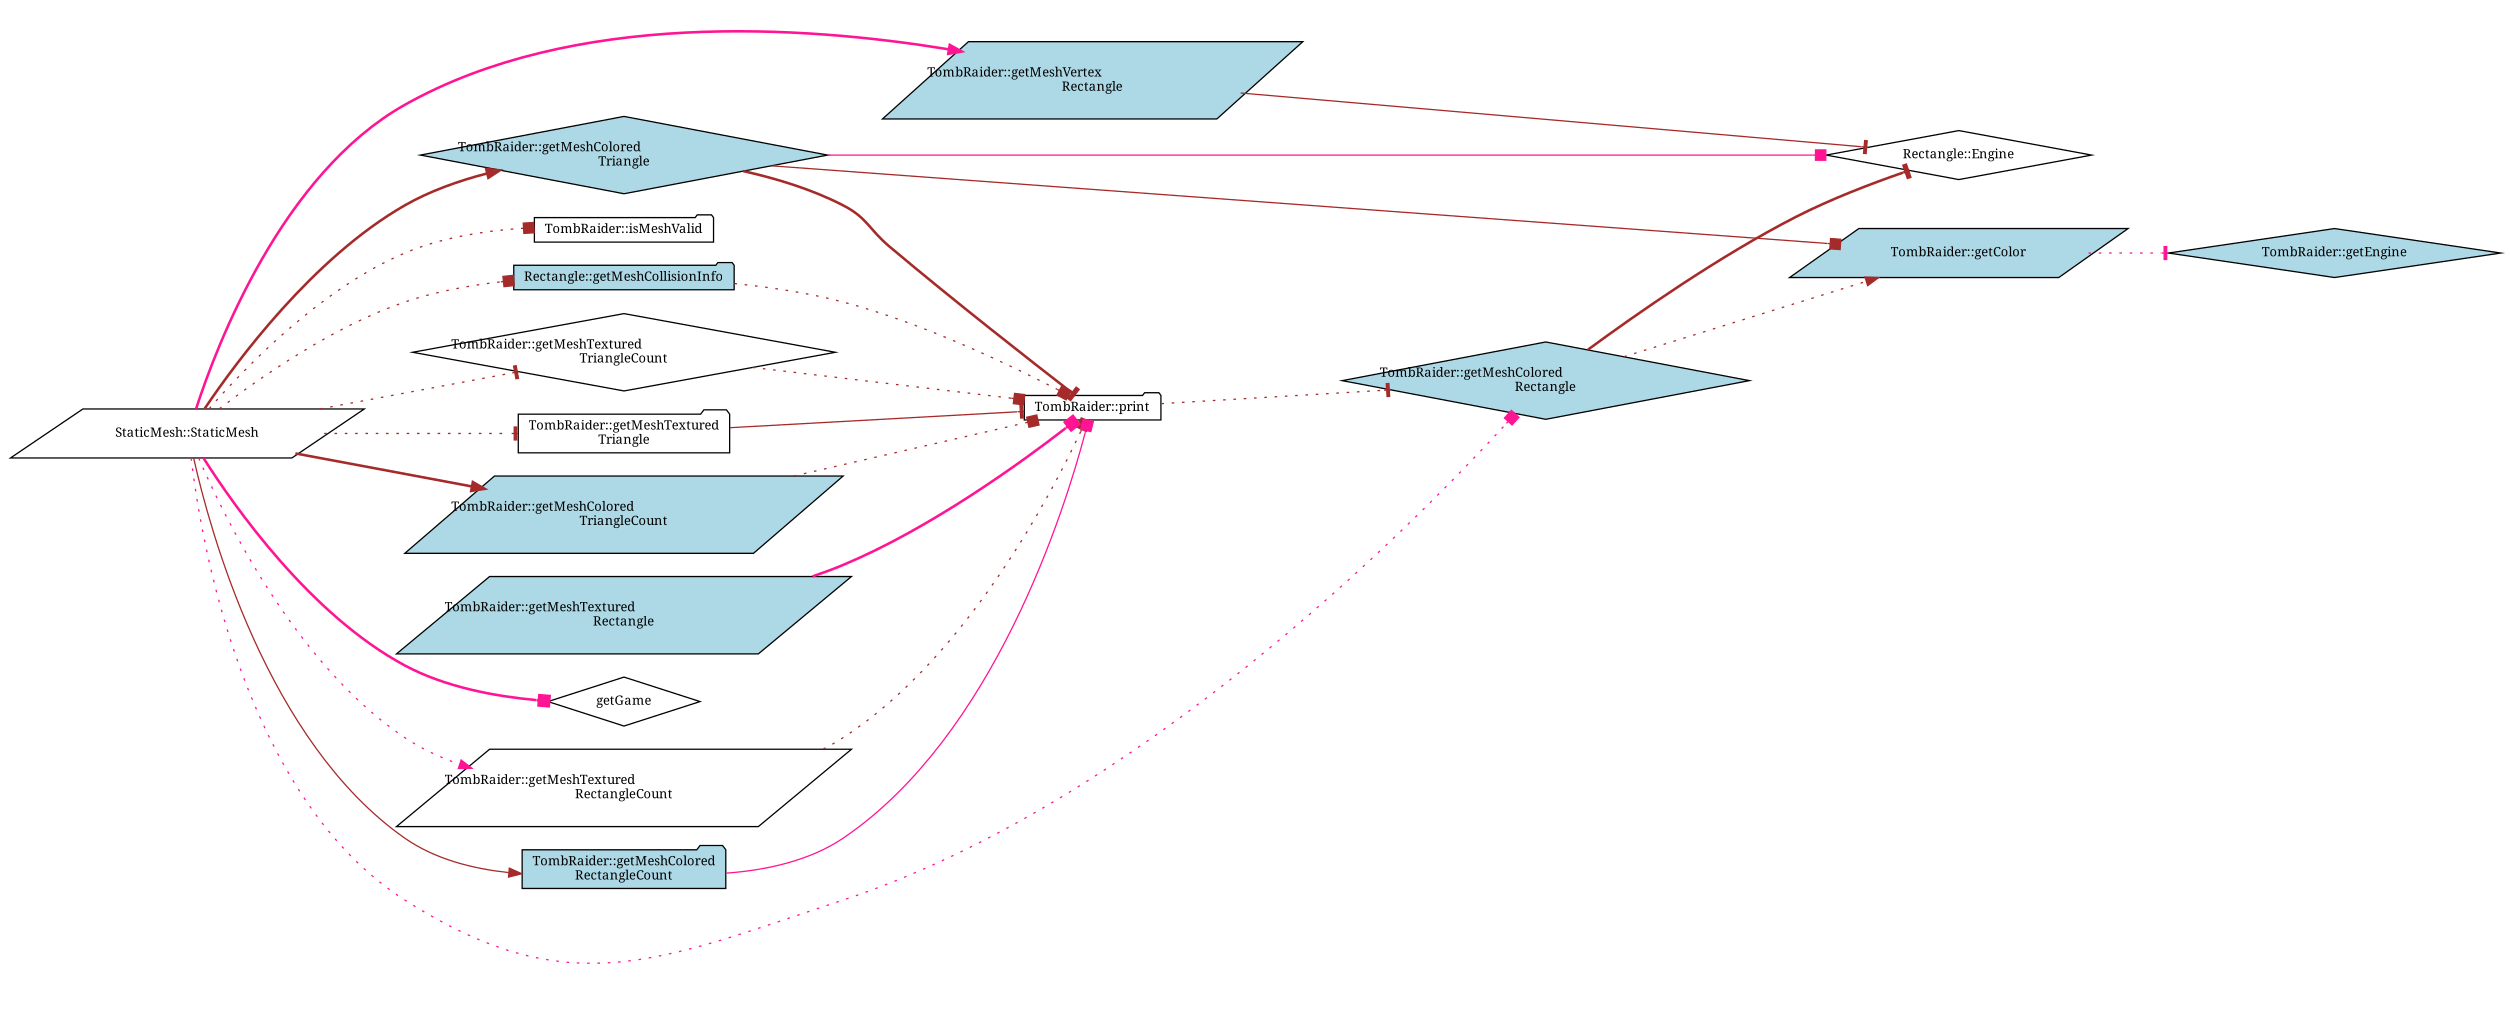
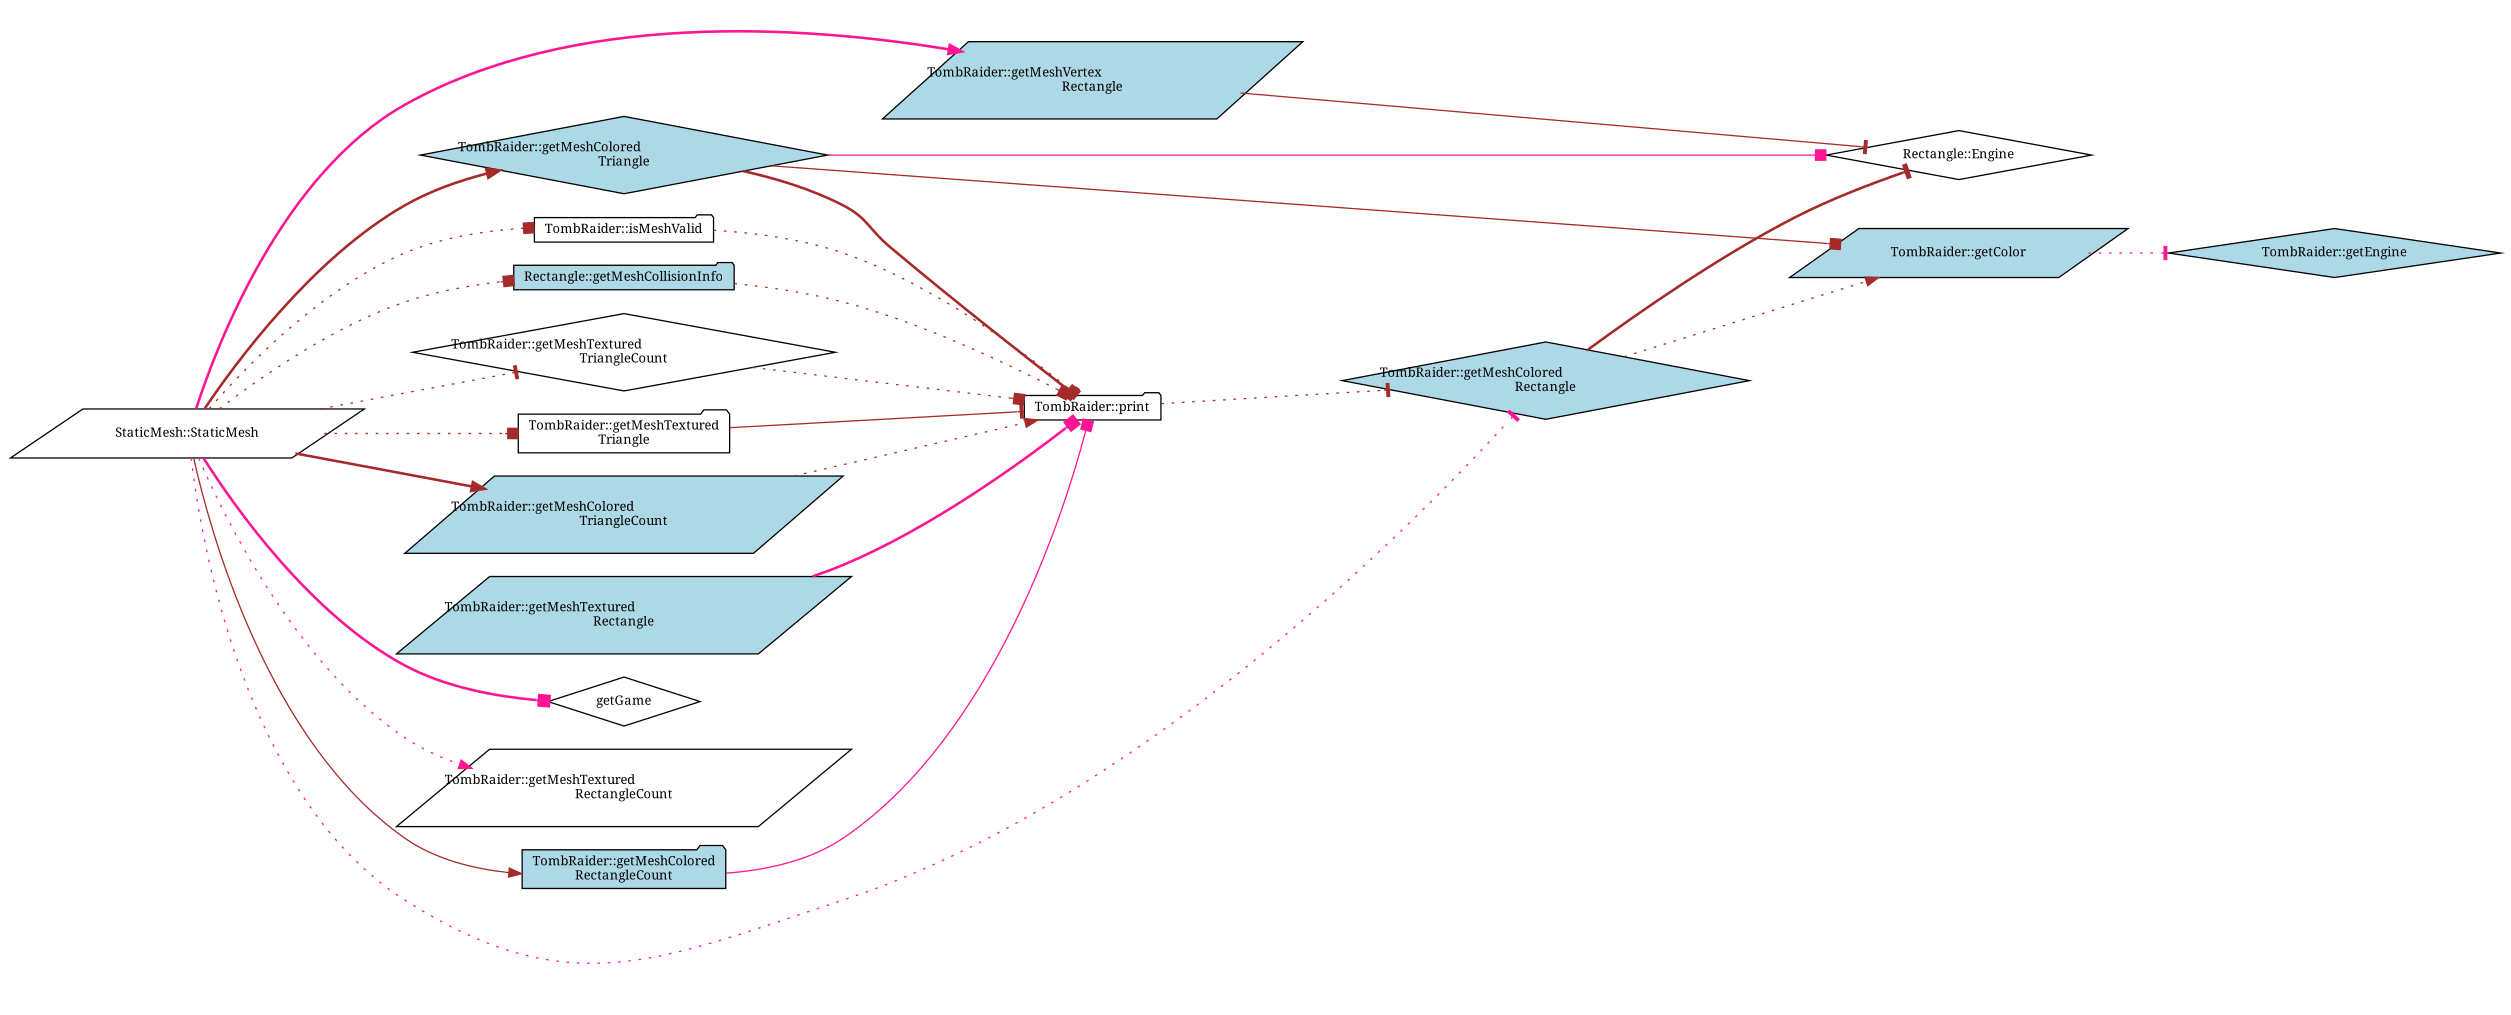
(415, 433) -> (415, 433)
(910, 449) -> (910, 449)
(974, 609) -> (903, 279)
(776, 922) -> (776, 922)
